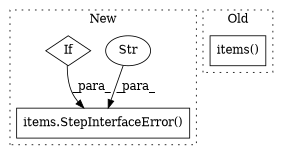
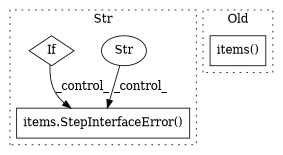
(103, 20) -> (103, 20)
(92, 87) -> (82, 87)
(136, 87) -> (141, 87)
